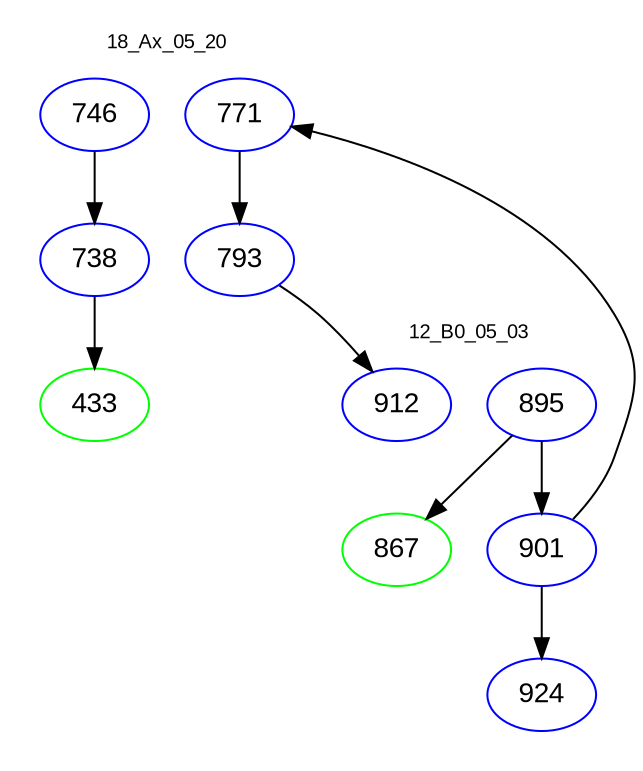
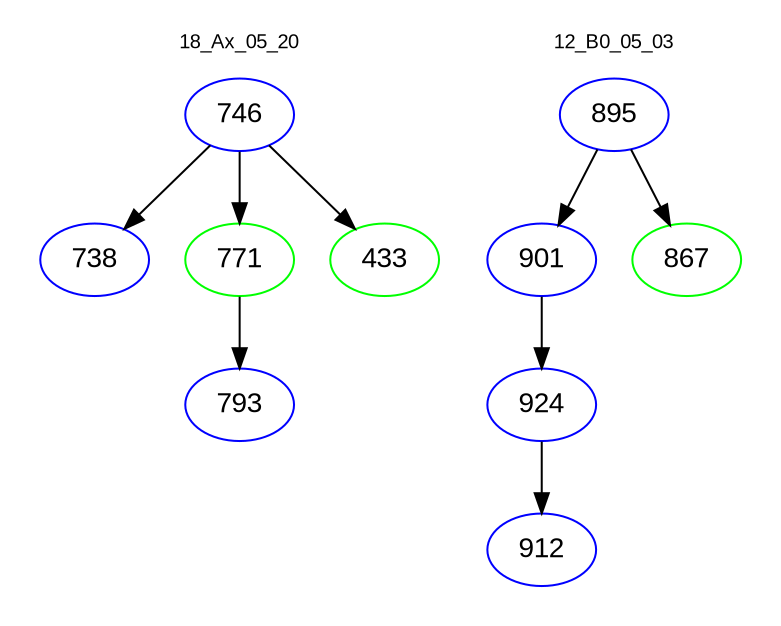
(240, 115) -> (240, 260)
(571, 261) -> (240, 177)
(95, 322) -> (305, 180)
(339, 334) -> (542, 467)
